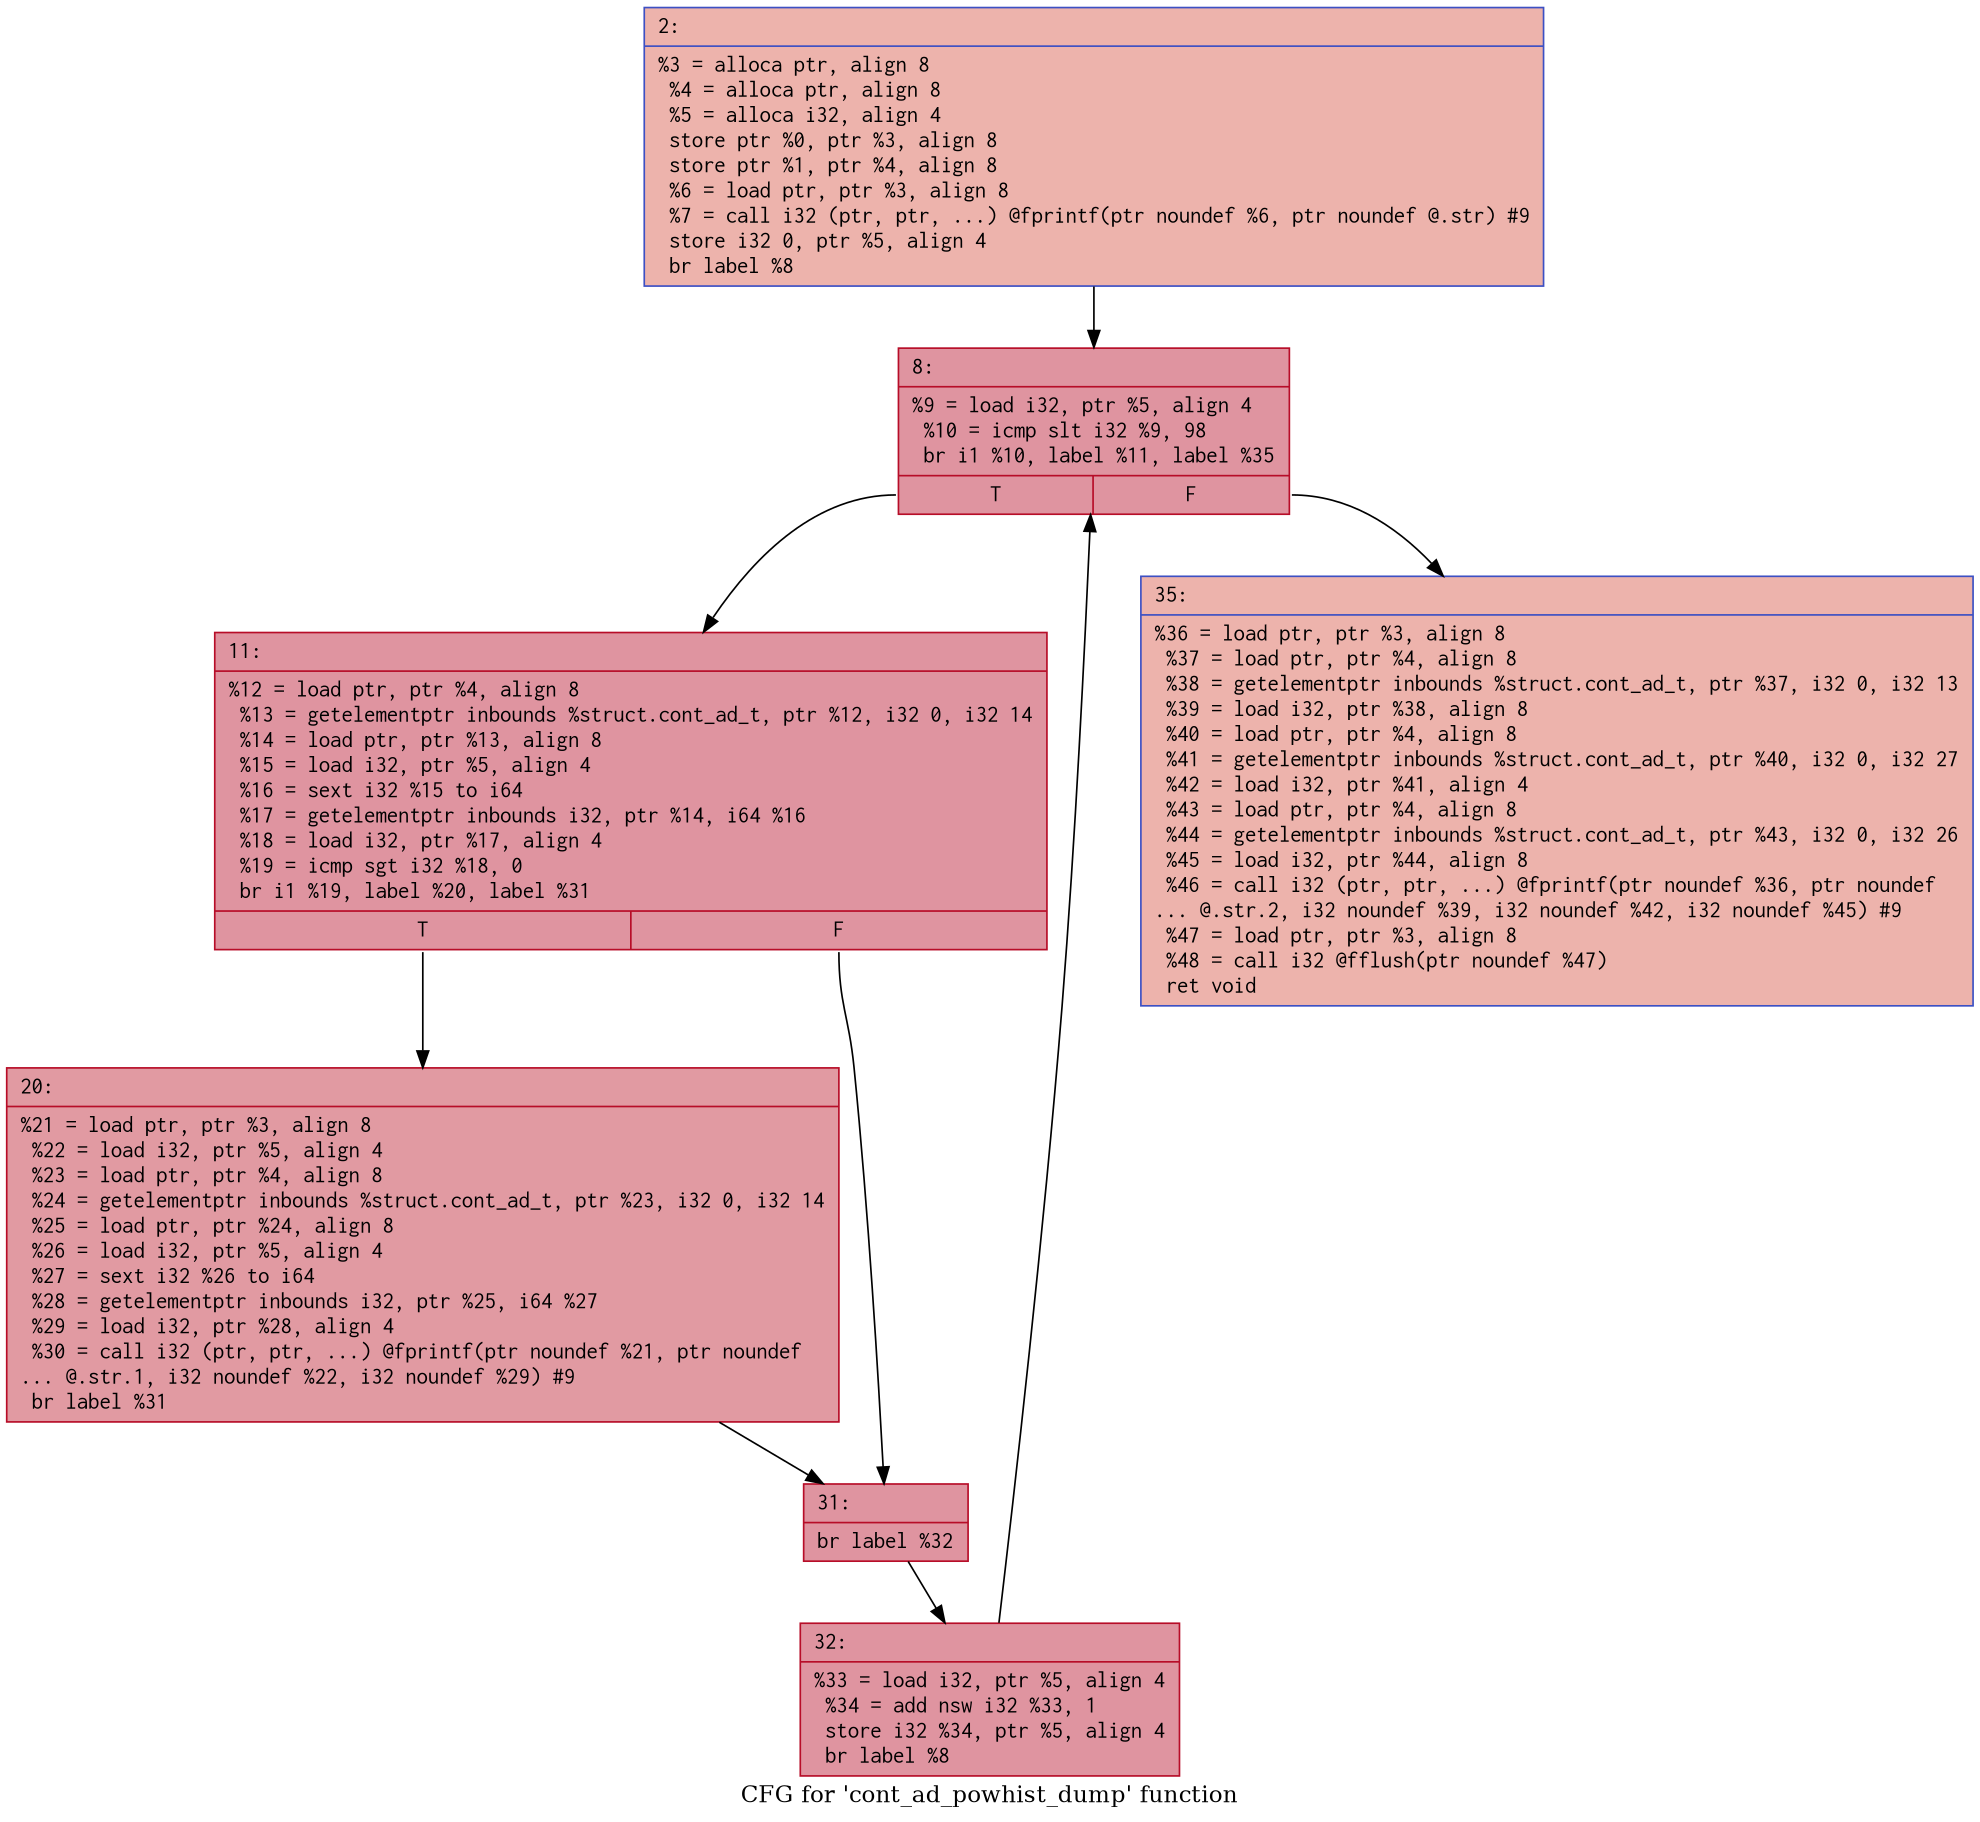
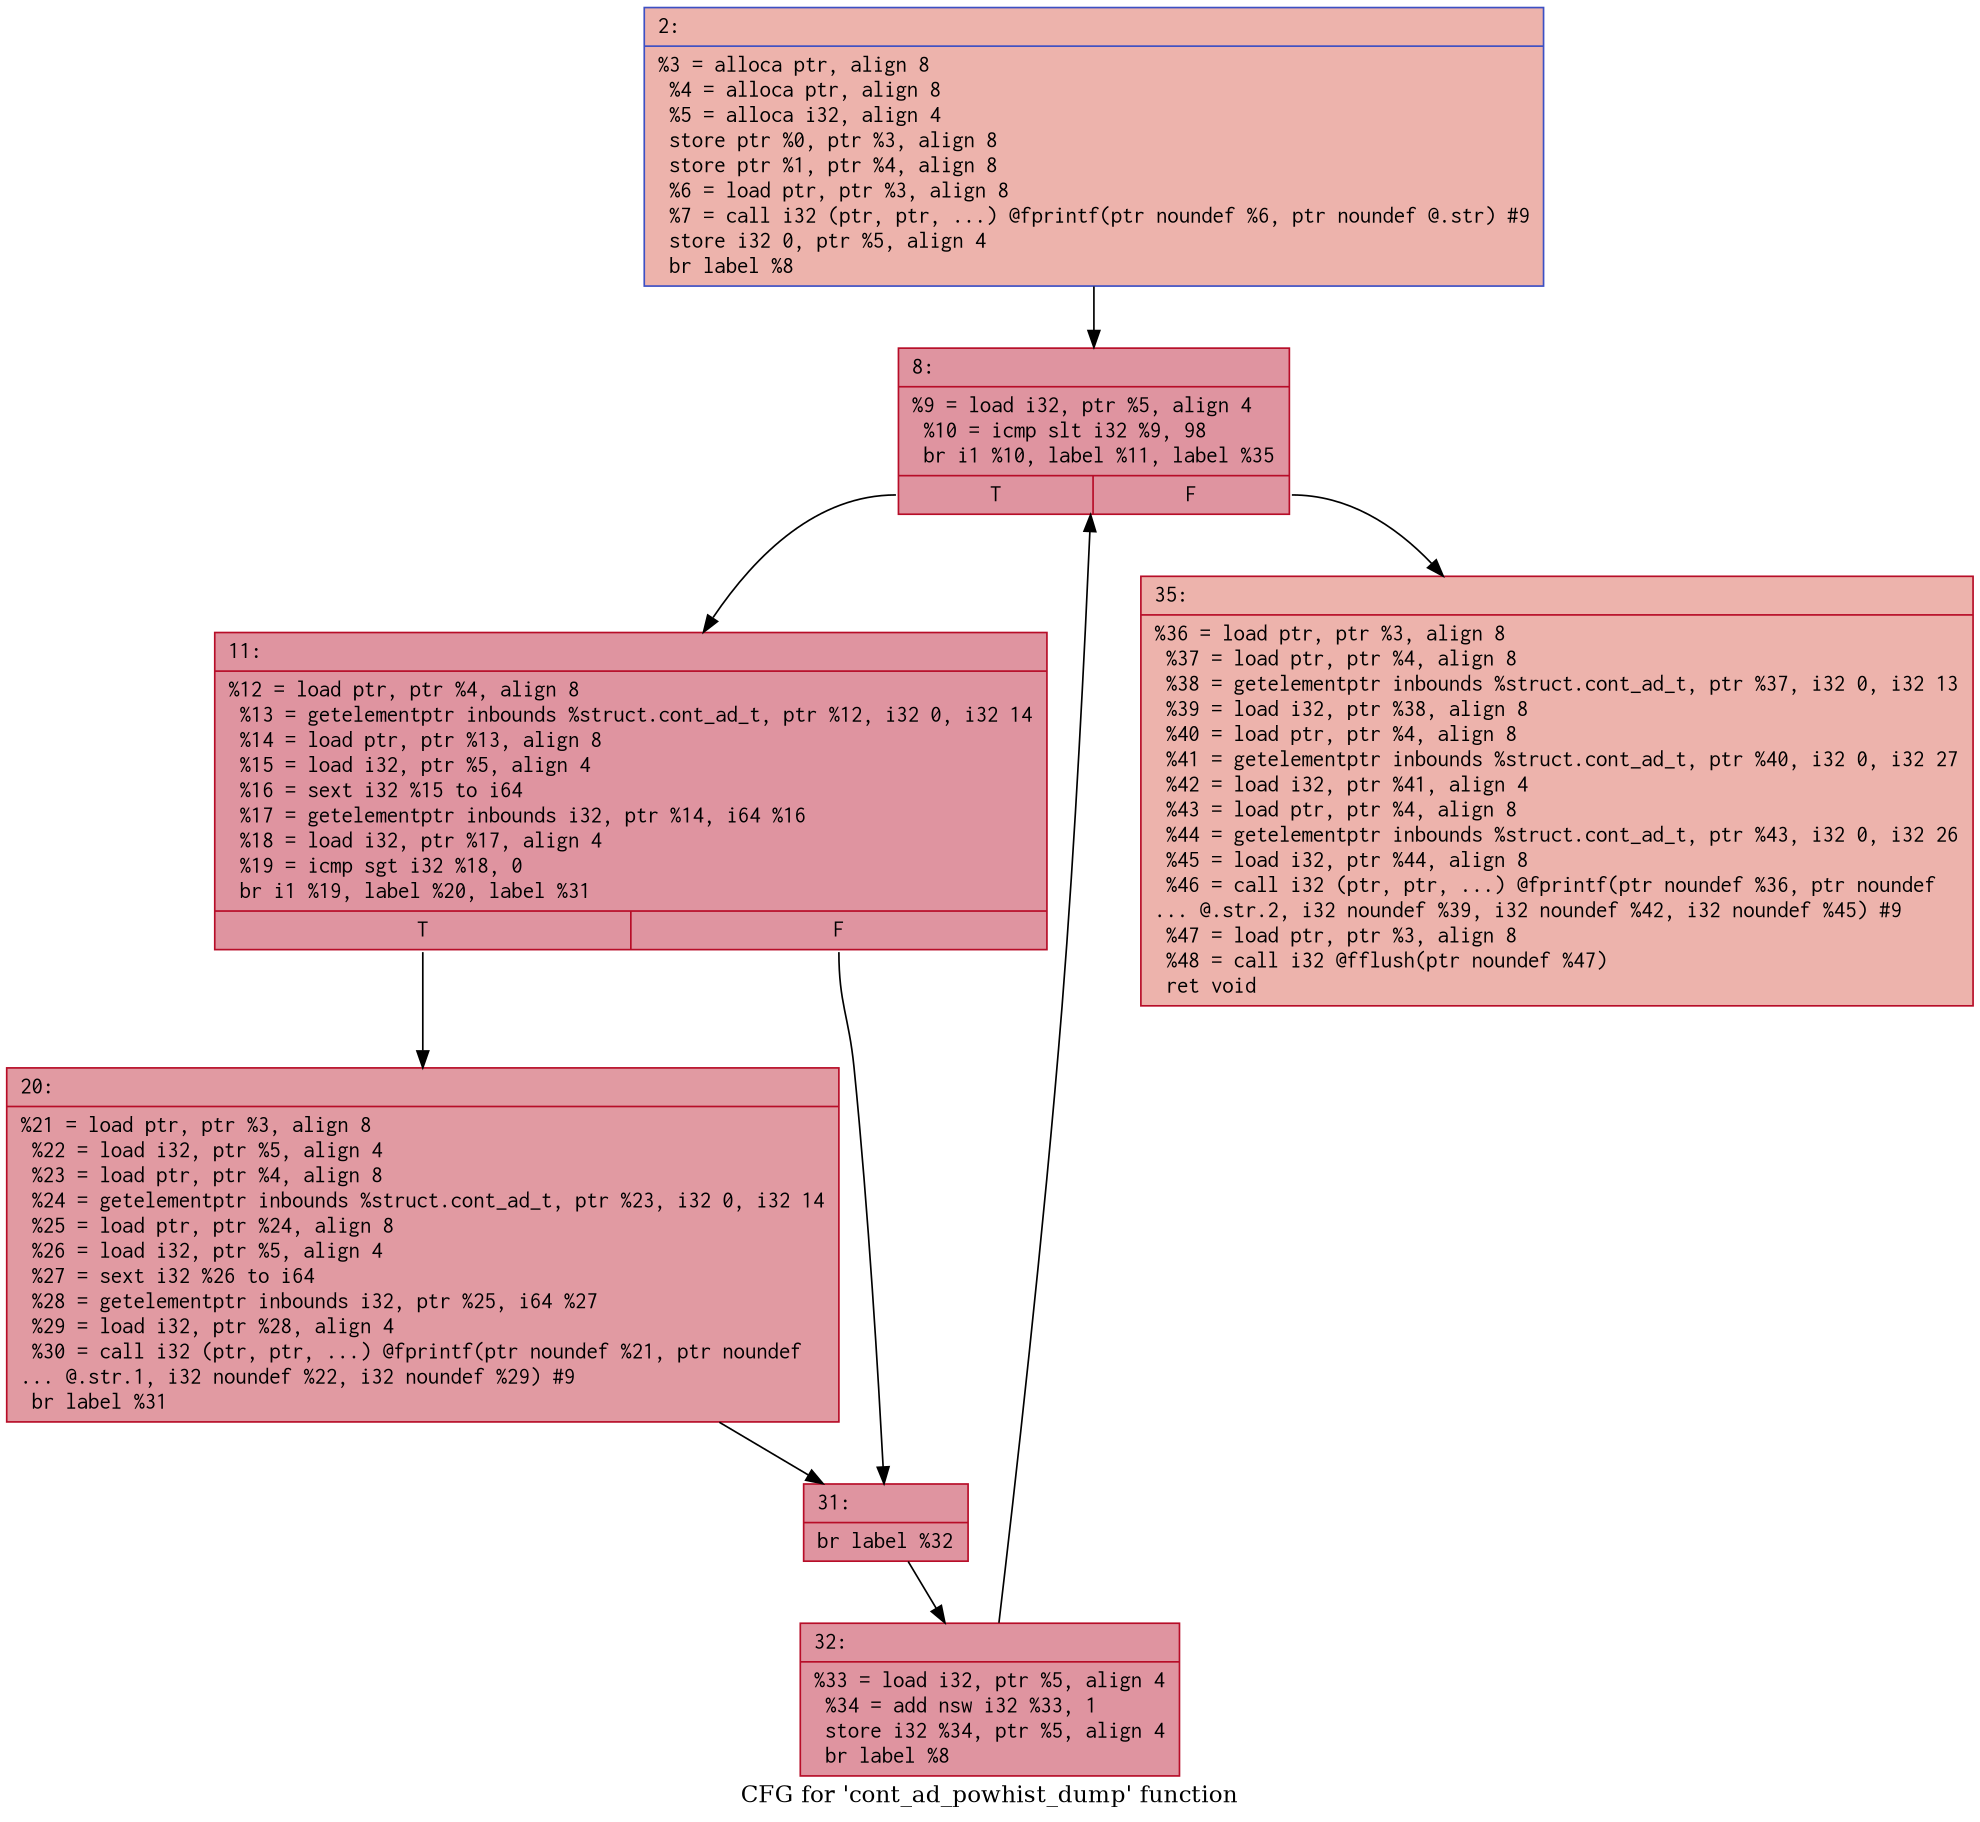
(1557, 791) -> (1557, 791)
